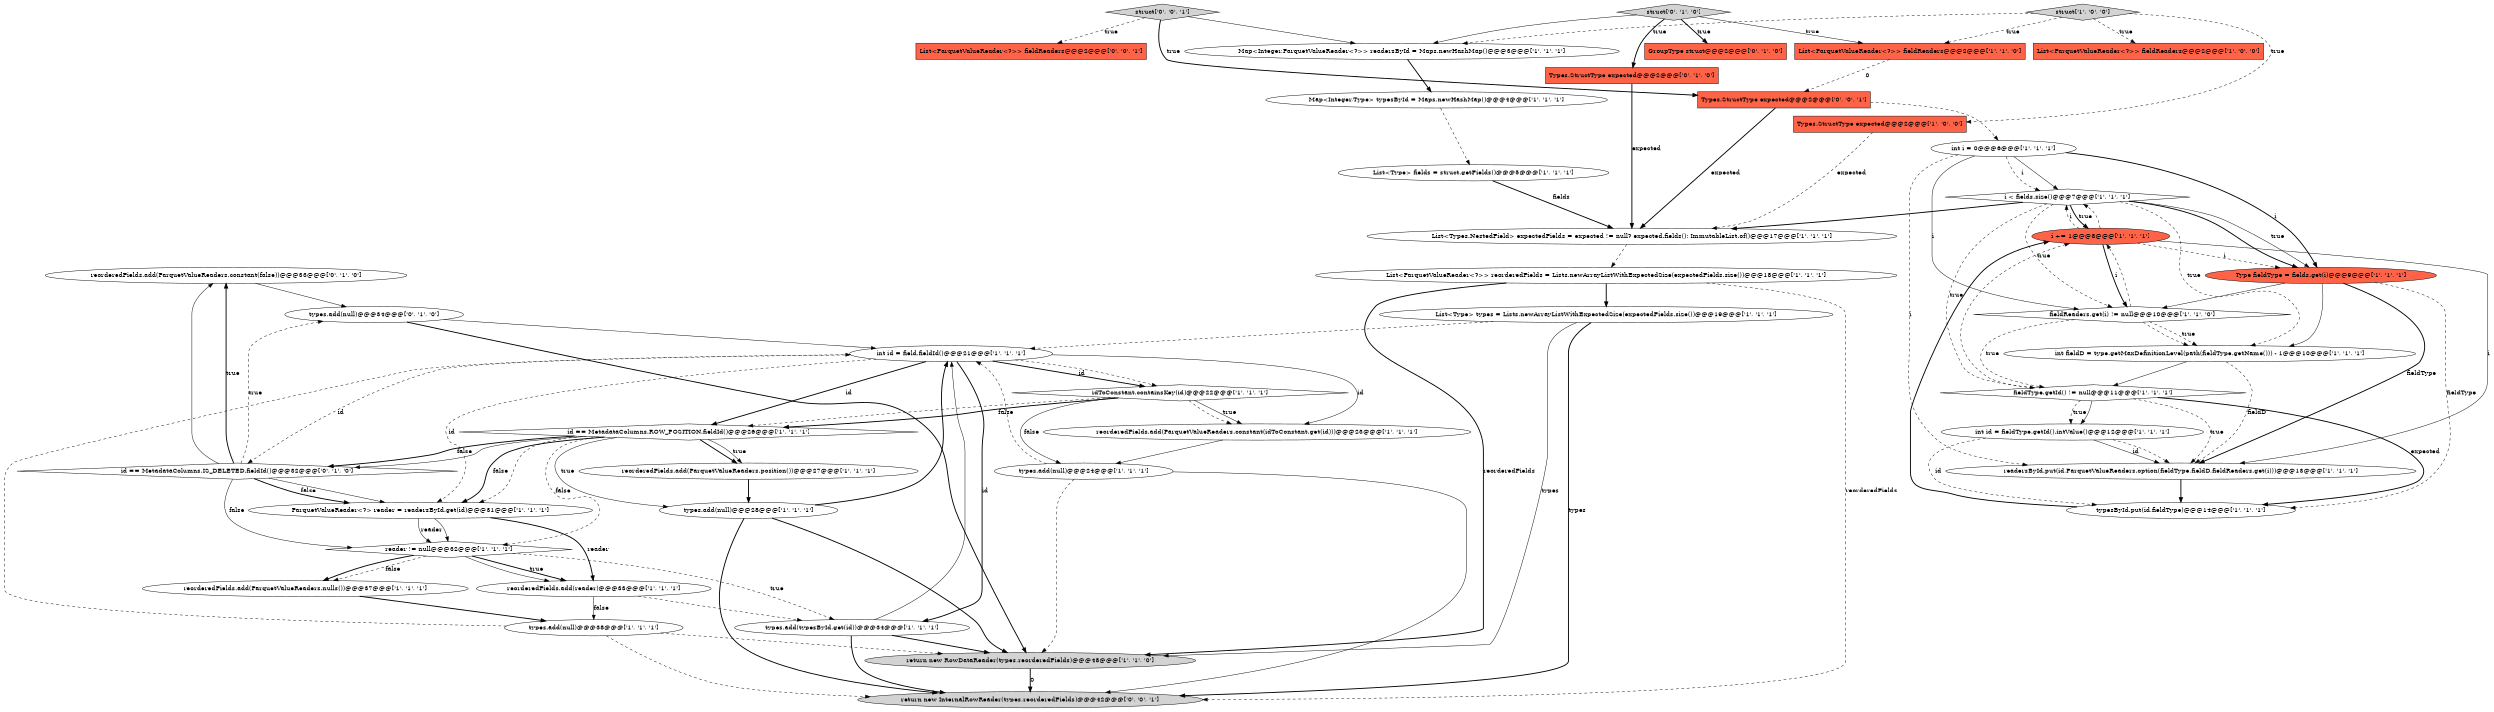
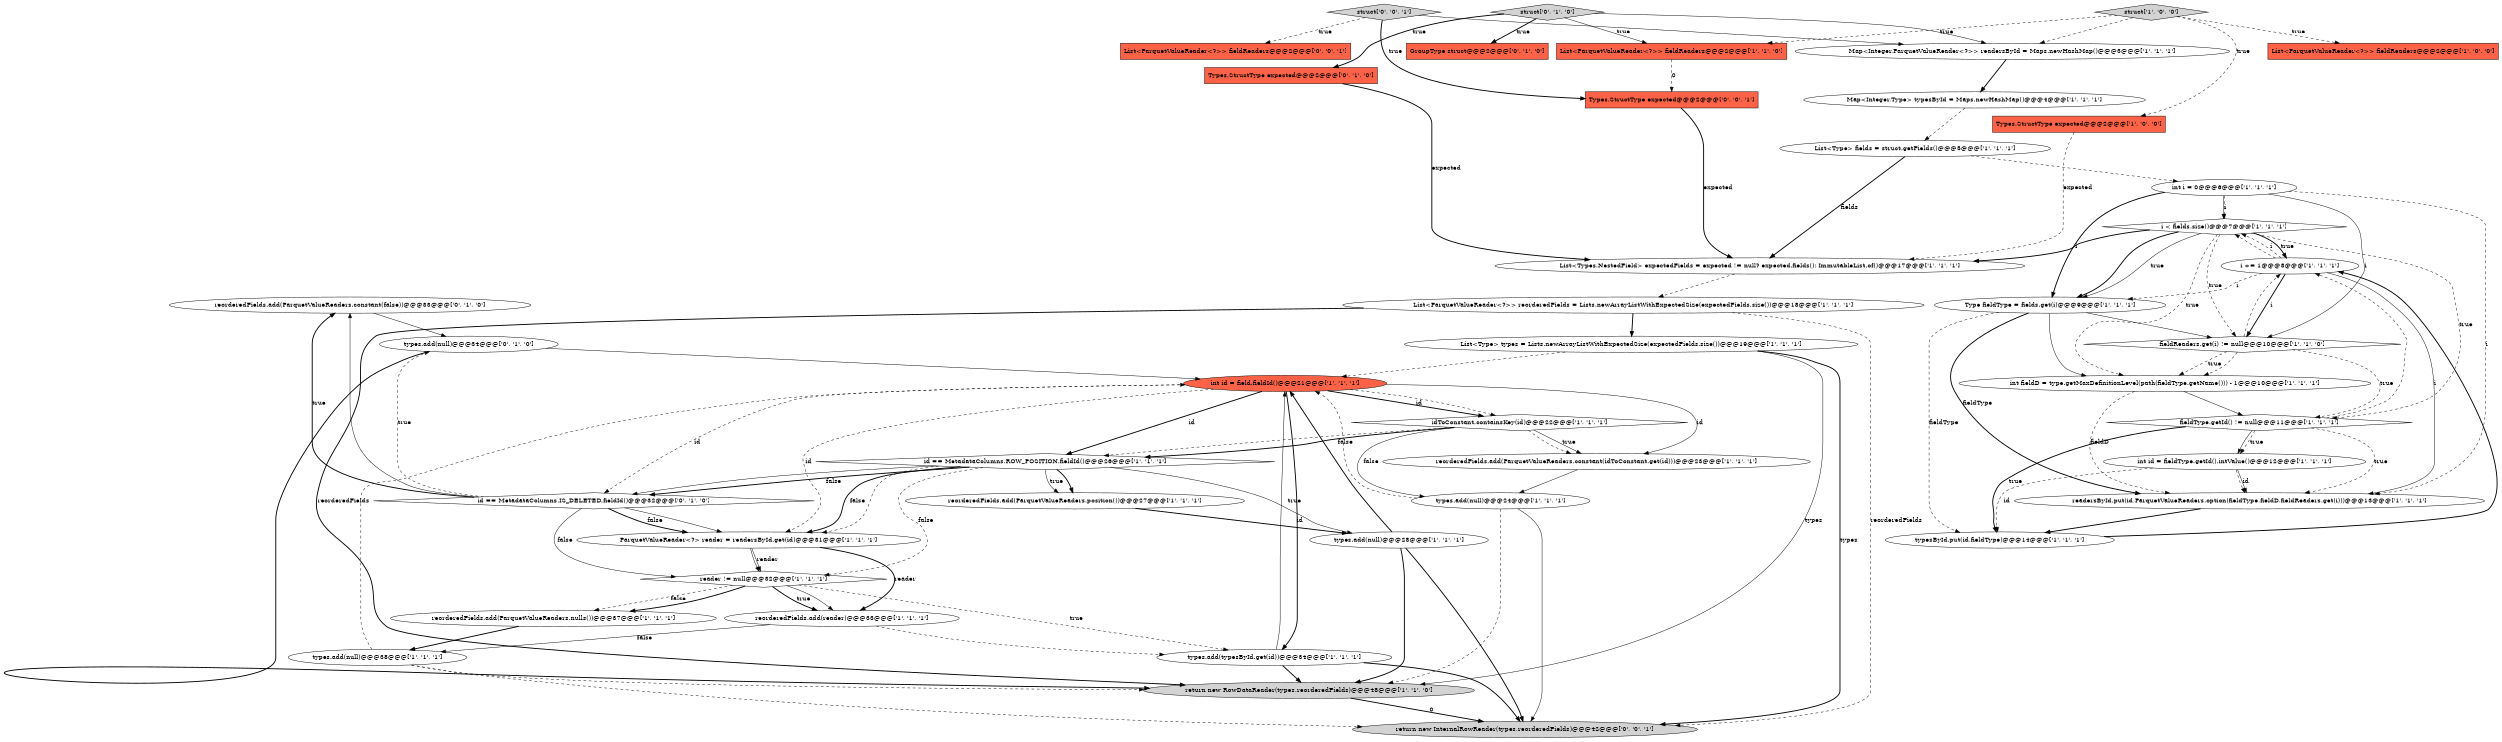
(1937, 108) -> (2072, 168)
(2101, 236) -> (2290, 266)
(2321, 275) -> (2050, 305)
(951, 354) -> (1285, 383)
(2425, 452) -> (2016, 481)
